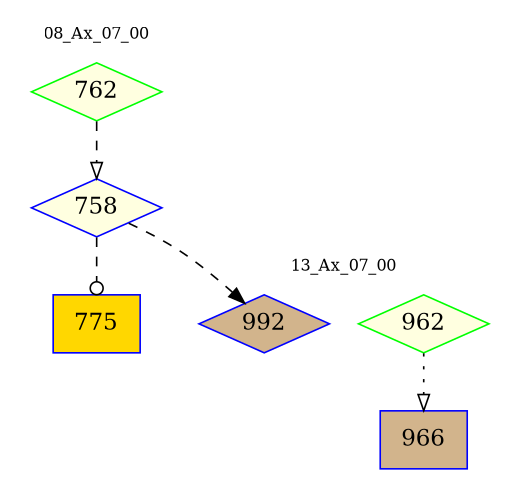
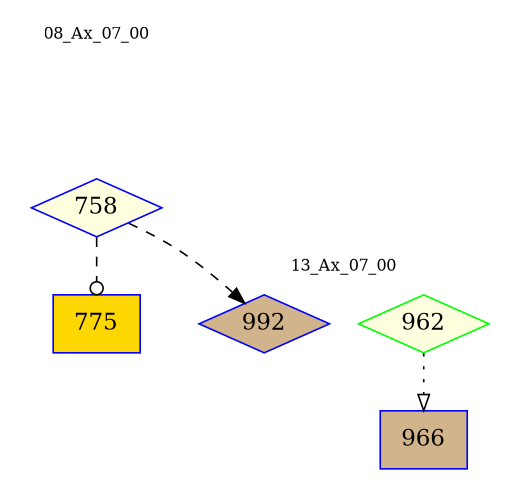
(97, 92) -> none
